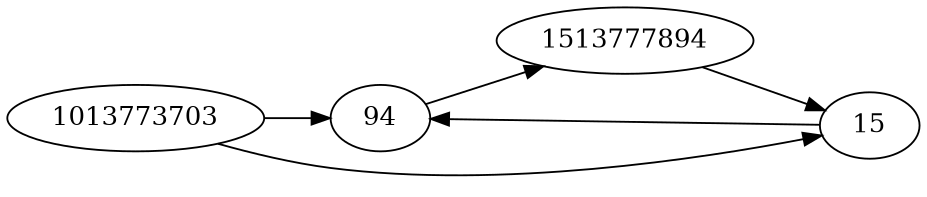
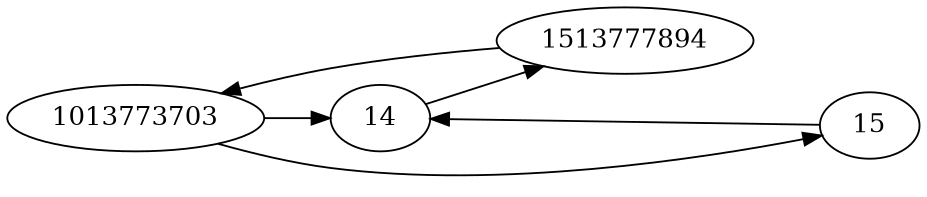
(755, 86) -> (369, 62)
(380, 118) -> (380, 118)
